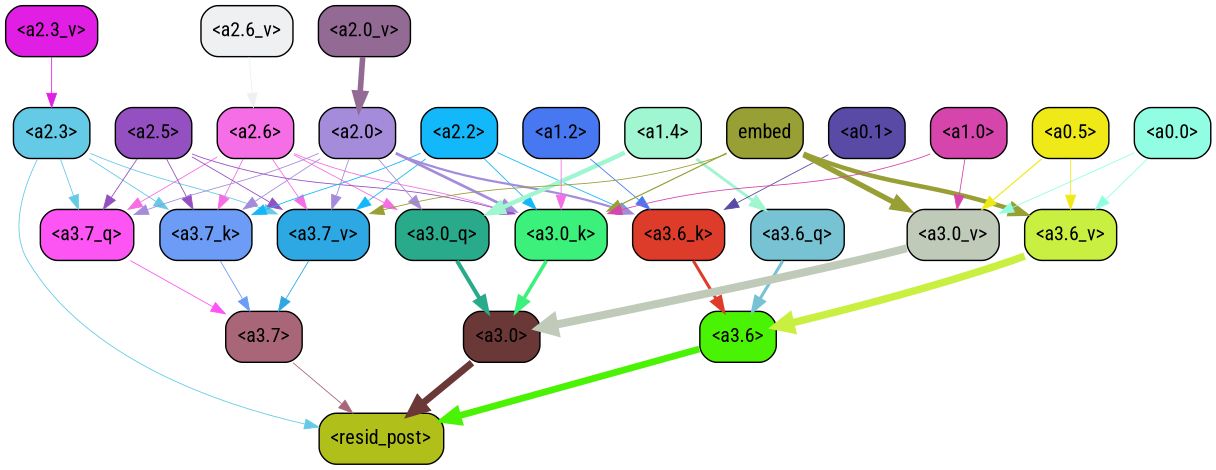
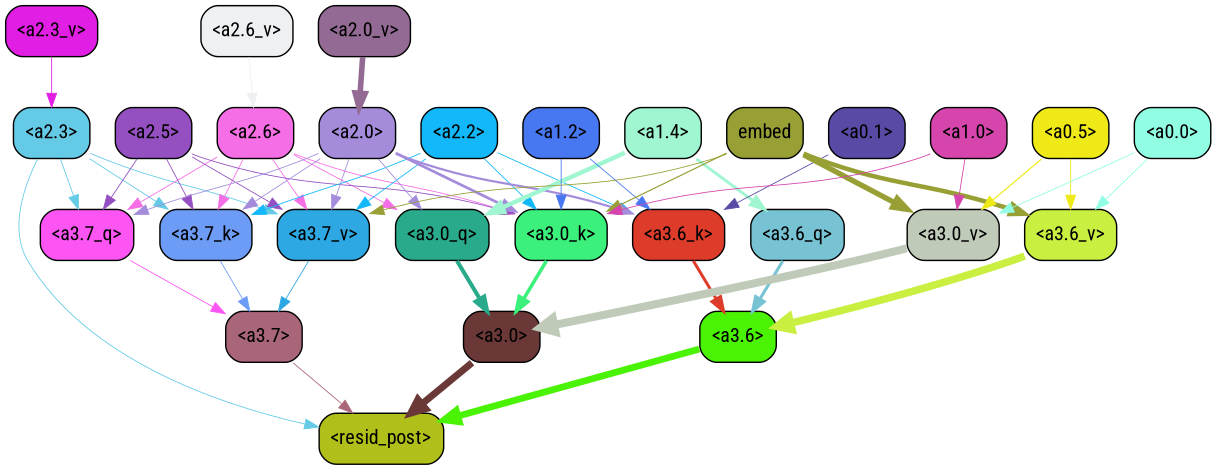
(561, 172) -> (561, 172)
